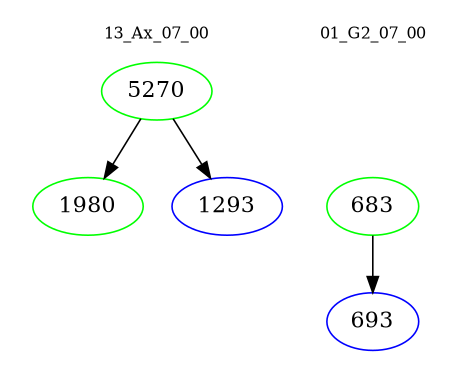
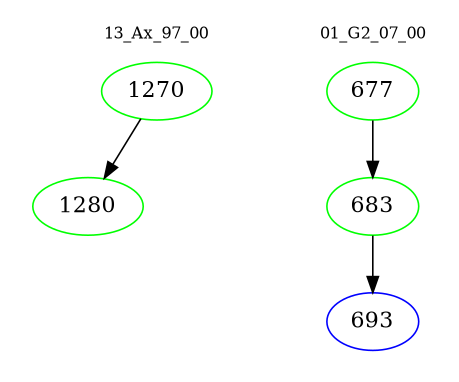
(157, 34) -> (157, 34)
(157, 91) -> (157, 91)
none -> (373, 91)
(88, 206) -> (88, 206)
(227, 206) -> none
